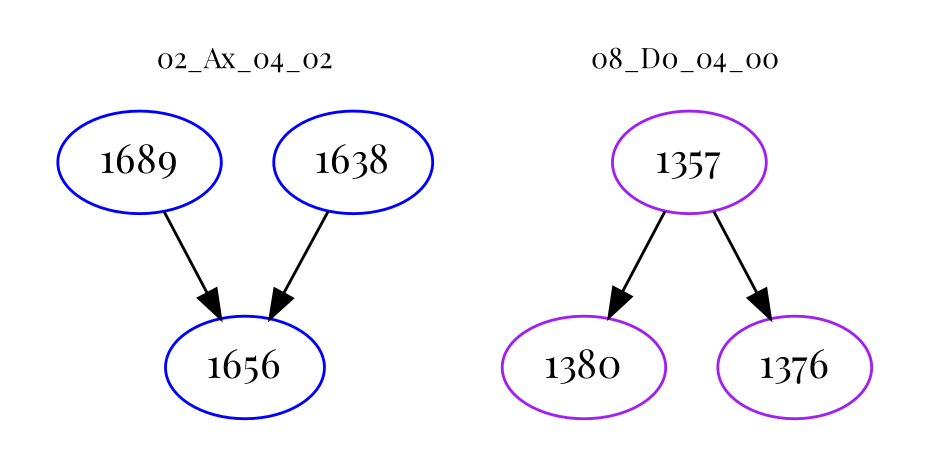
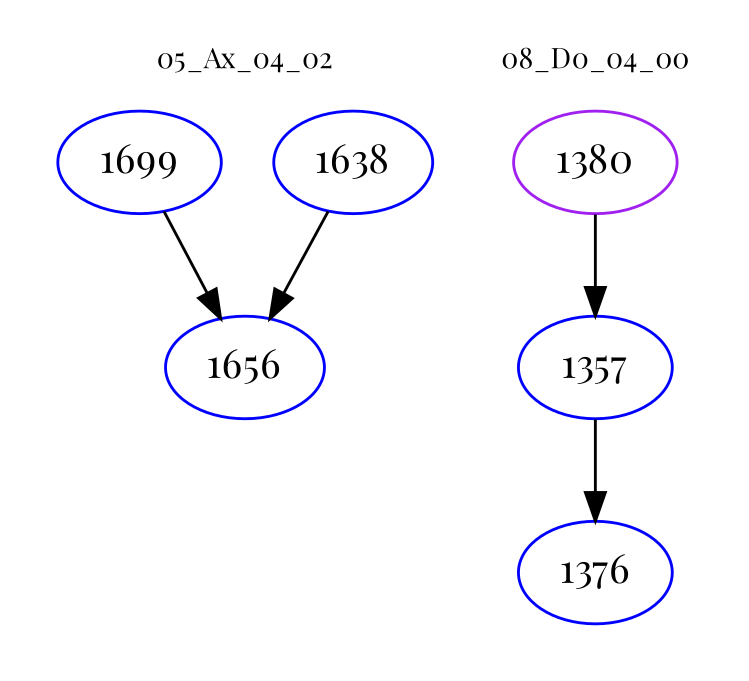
(245, 61) -> (245, 61)
(140, 162) -> (140, 162)
(689, 162) -> (595, 367)
(644, 252) -> (595, 251)
(795, 367) -> (595, 573)
